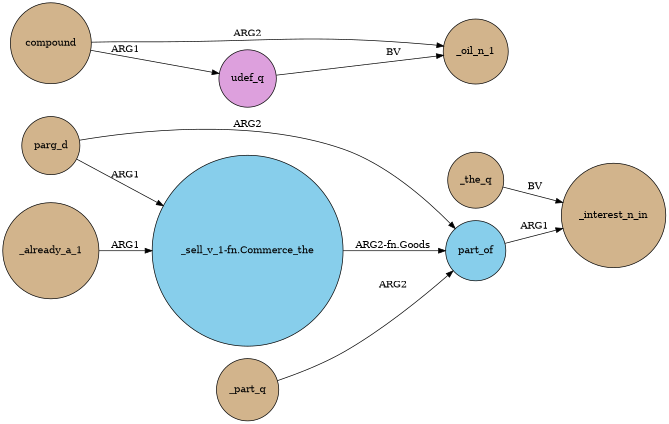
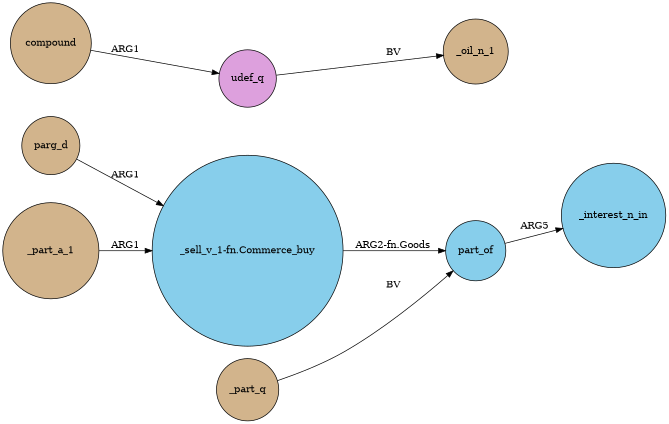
(264, 40) -> none
(278, 134) -> none
(476, 180) -> none
(614, 215) -> (614, 215)
(535, 226) -> (535, 226)
(51, 251) -> (51, 251)
(248, 251) -> (248, 251)
(393, 285) -> (393, 285)
